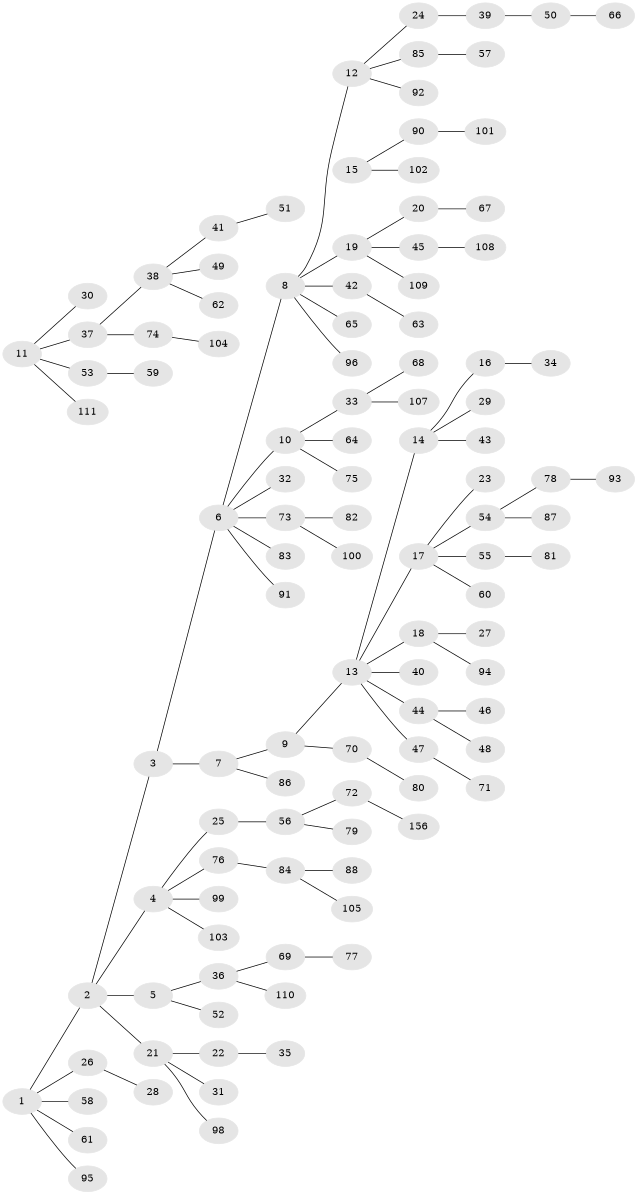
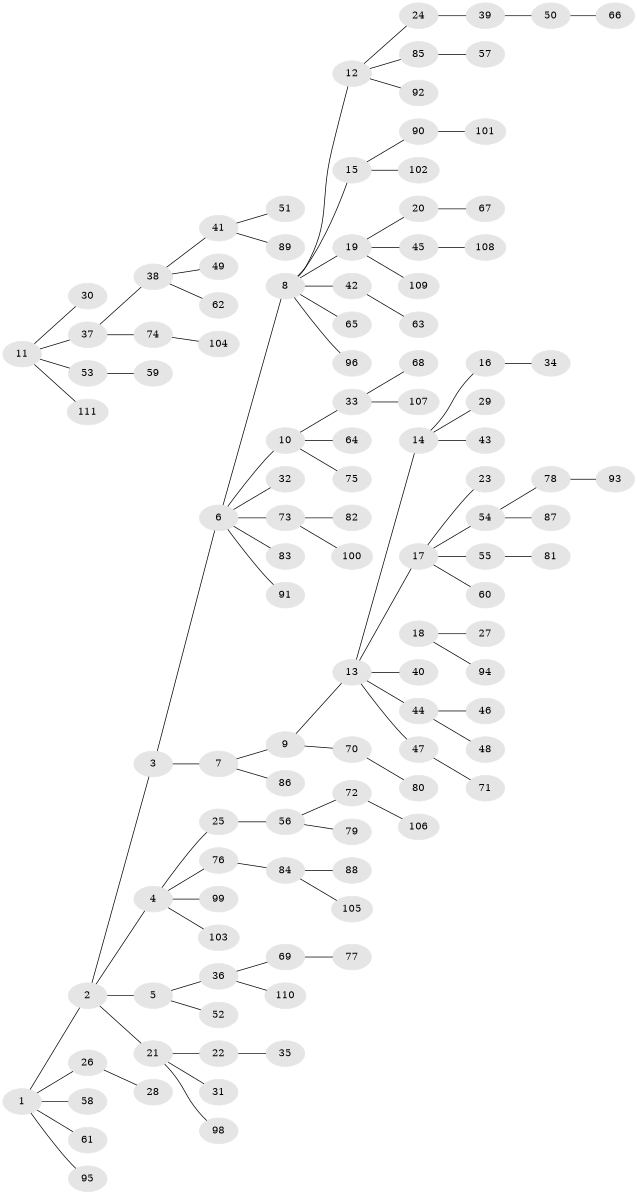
none -> (326, 232)
none -> (285, 247)
(385, 653) -> none
(419, 827) -> (419, 827)
